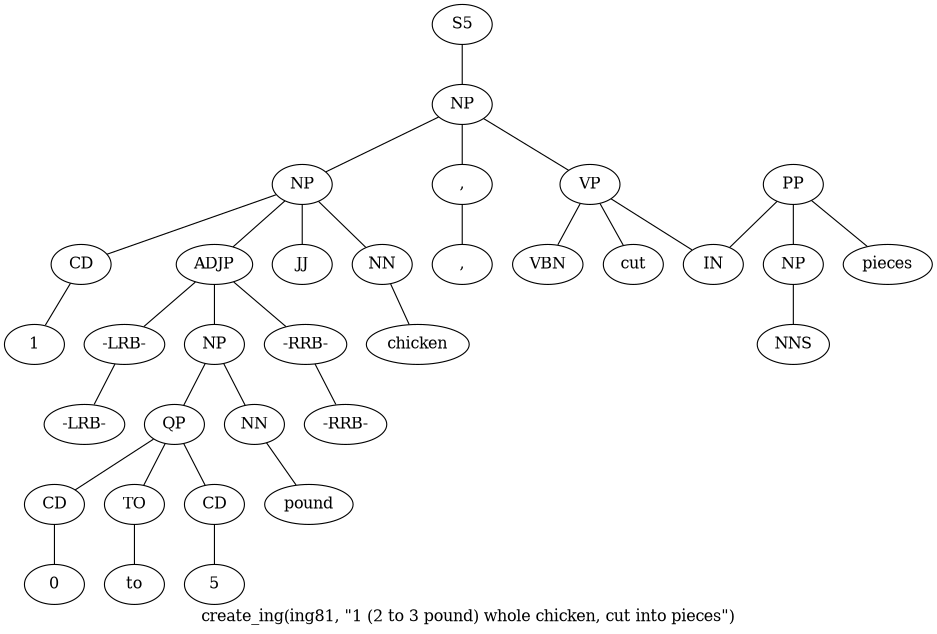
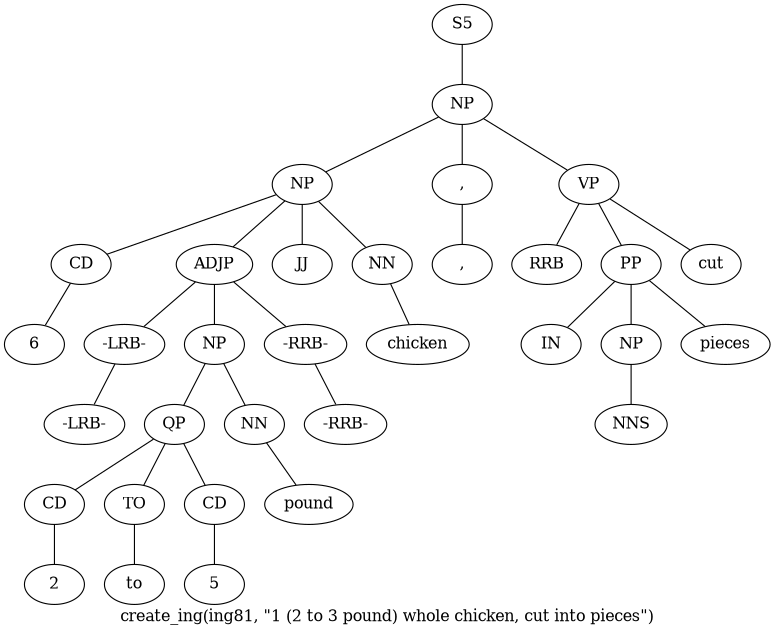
(652, 224) -> (610, 224)
(548, 264) -> (547, 264)
(34, 344) -> (34, 344)
(54, 584) -> (54, 584)
